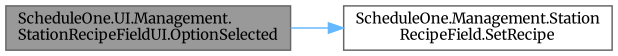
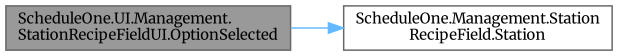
(478, 28) -> (478, 28)
